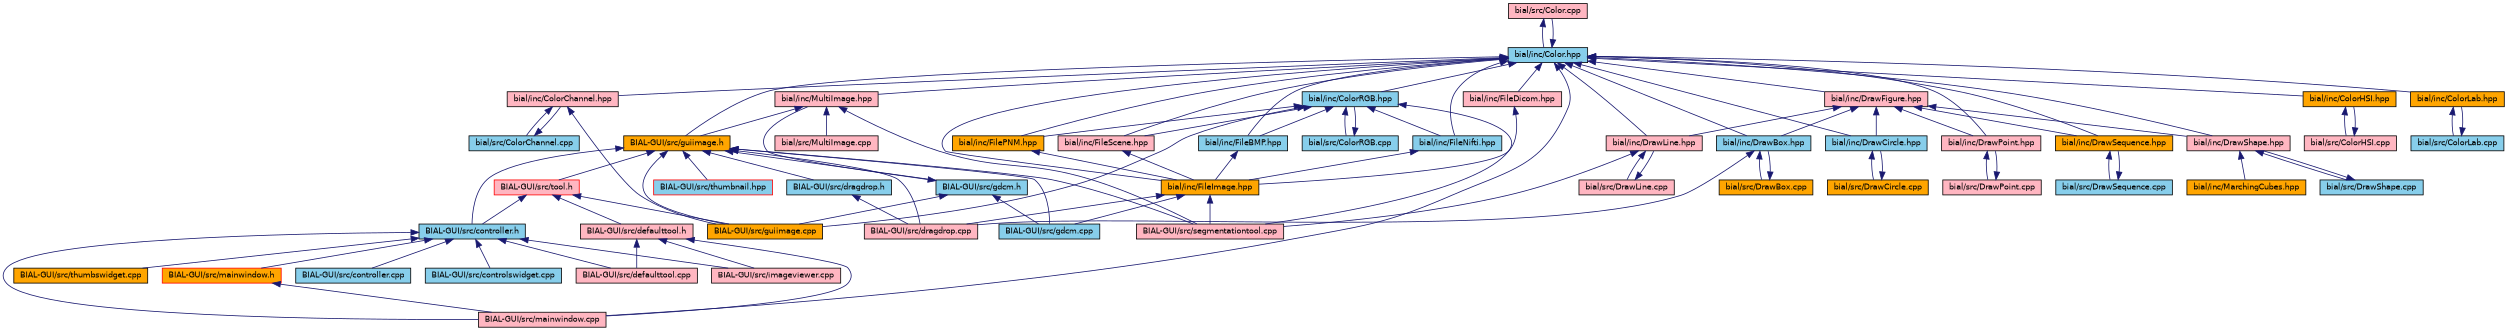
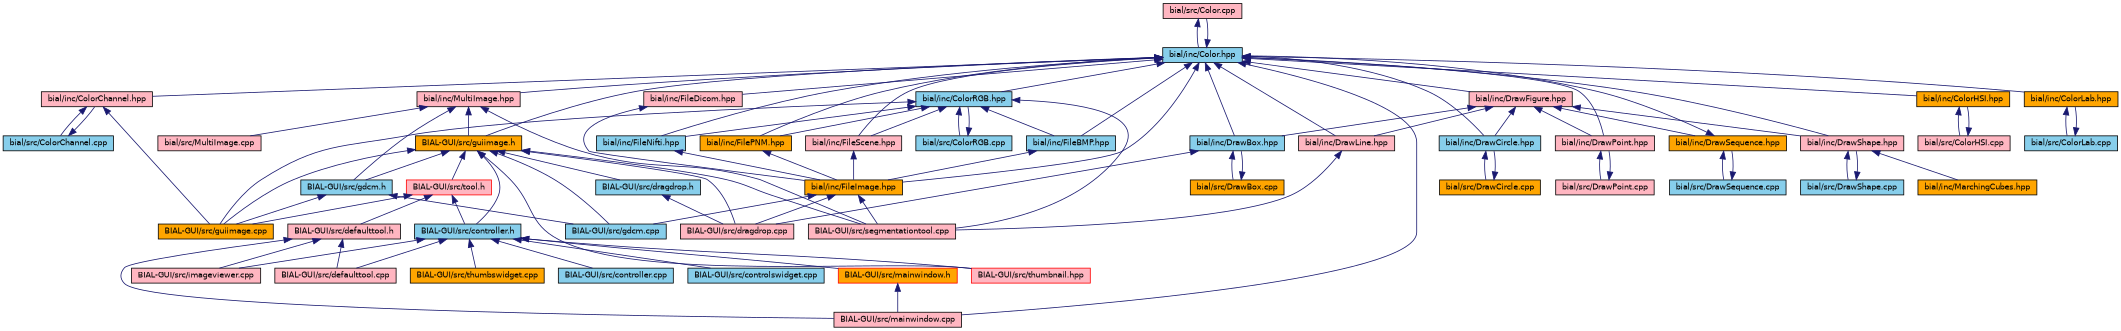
(1952, 90) -> (1596, 91)
(764, 141) -> (399, 142)
(713, 187) -> (1031, 276)
(1627, 187) -> none
(29, 294) -> (750, 254)
